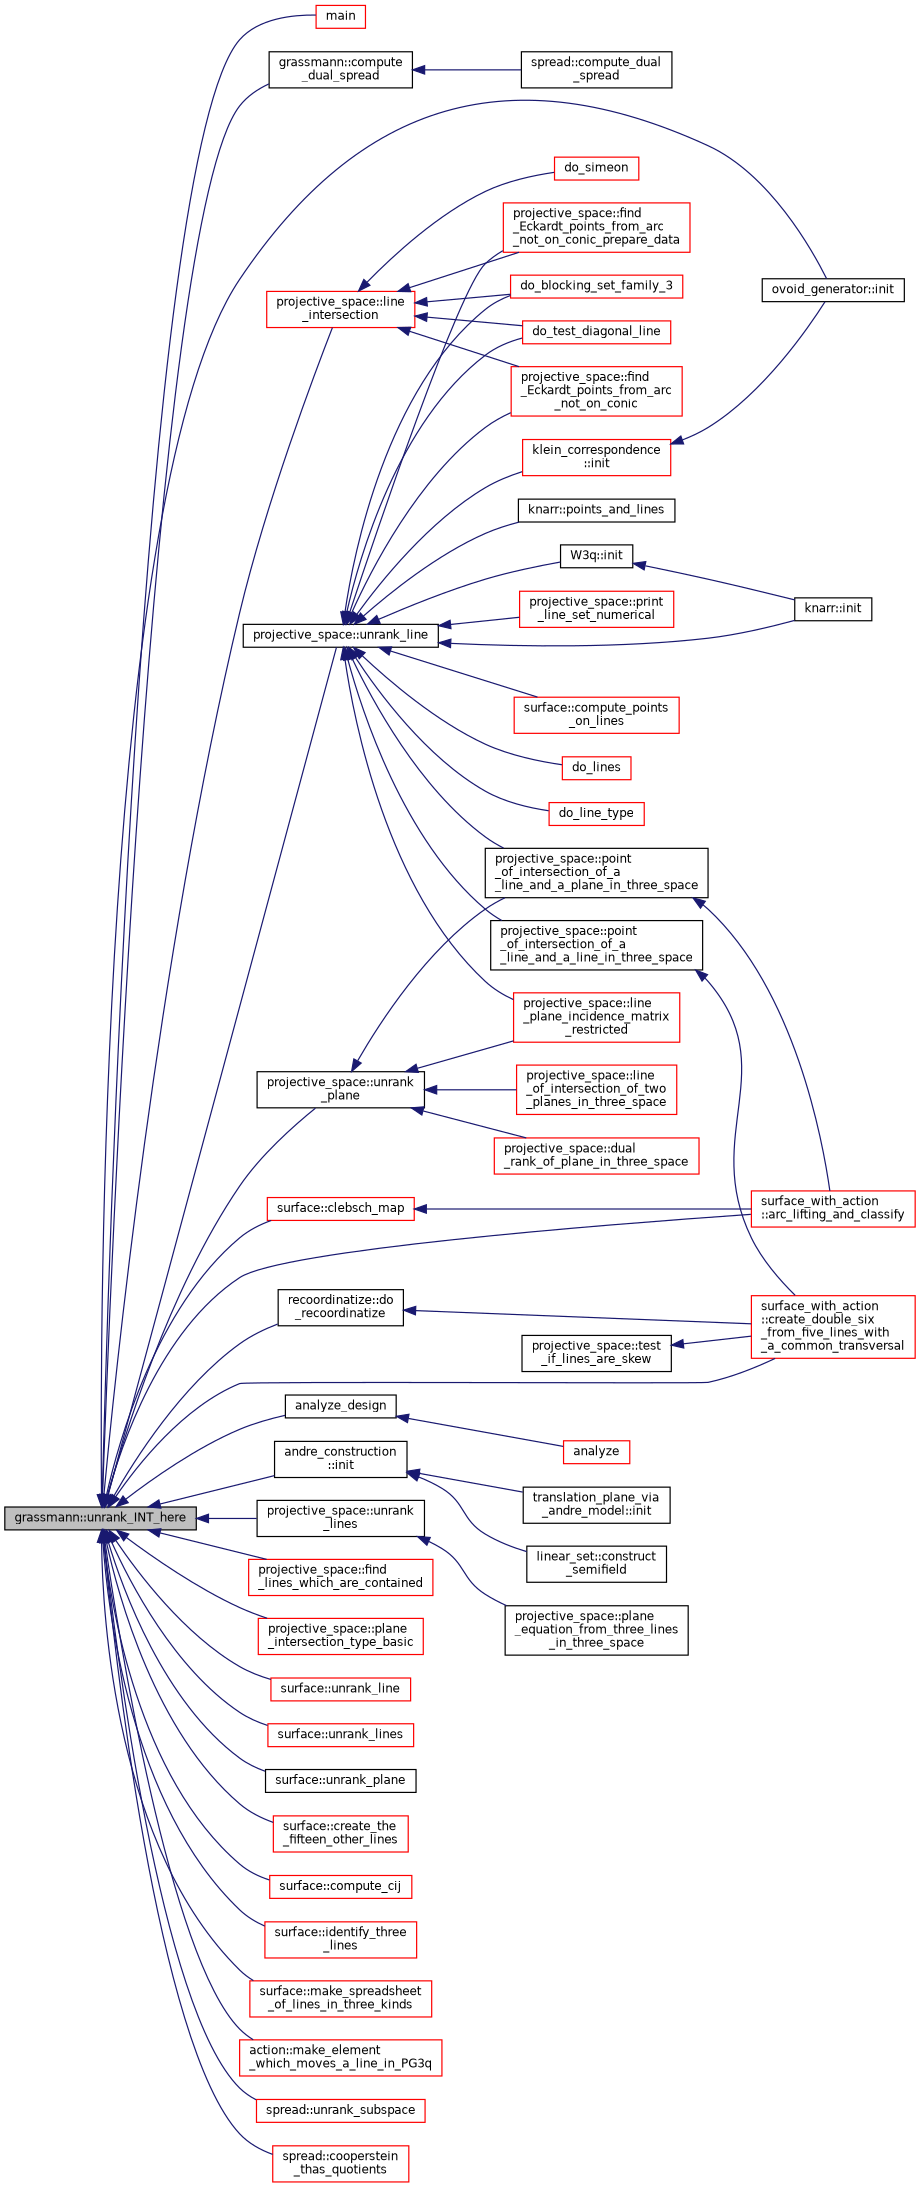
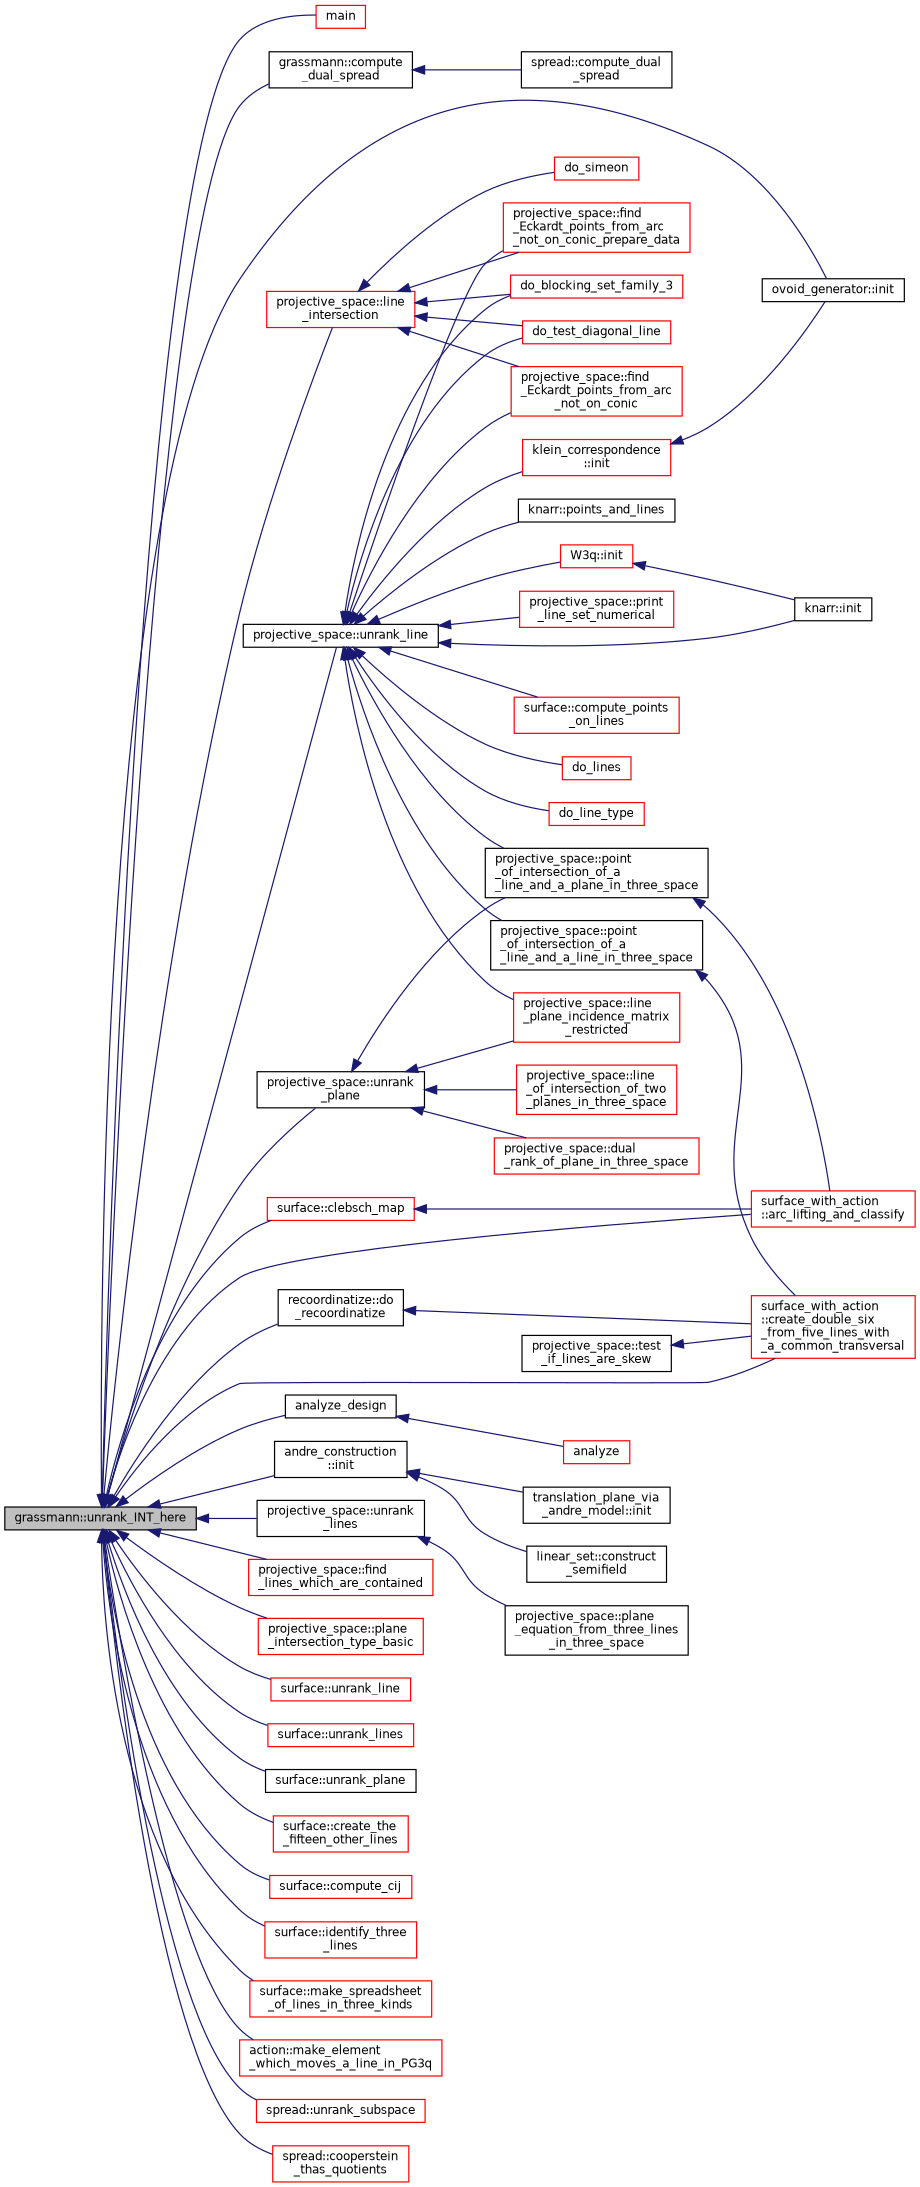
(597, 556) -> (597, 556)
